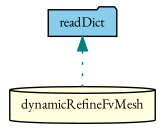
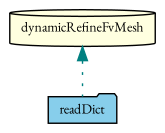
(83, 69) -> (83, 79)
